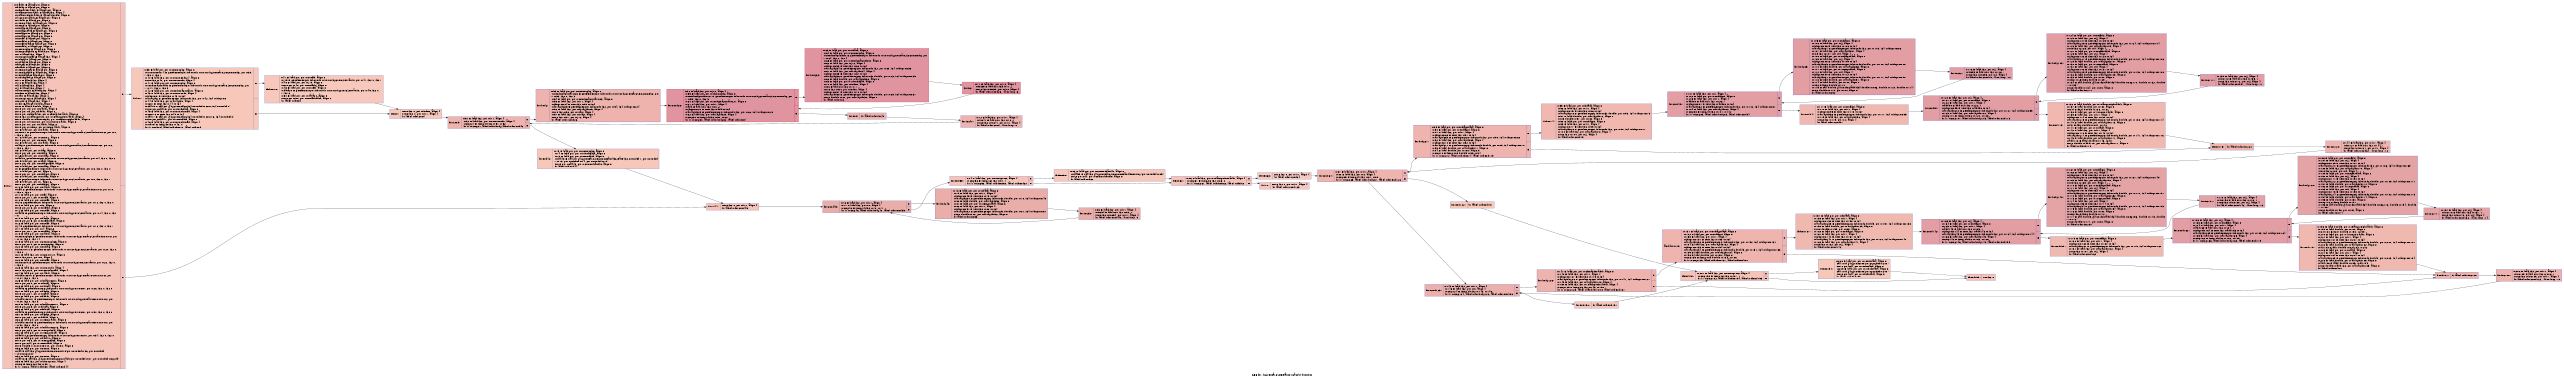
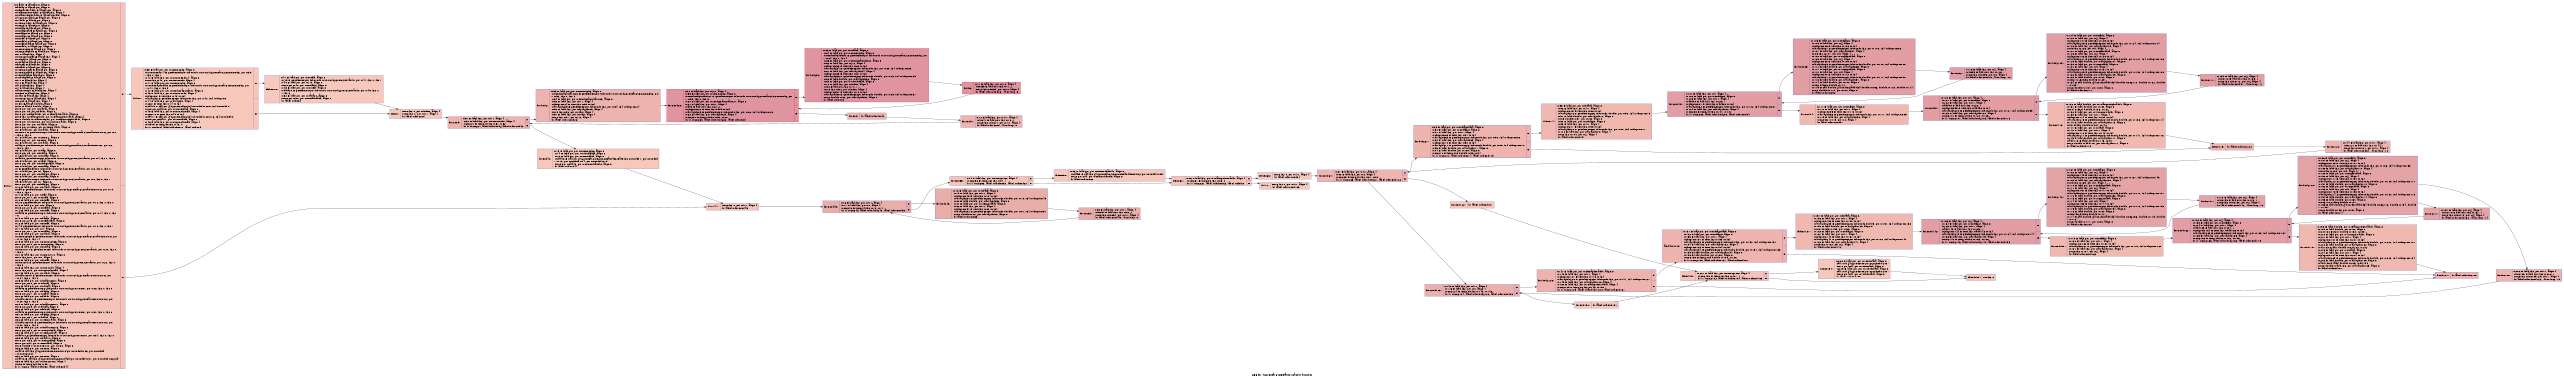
(2486, 275) -> (2488, 206)
